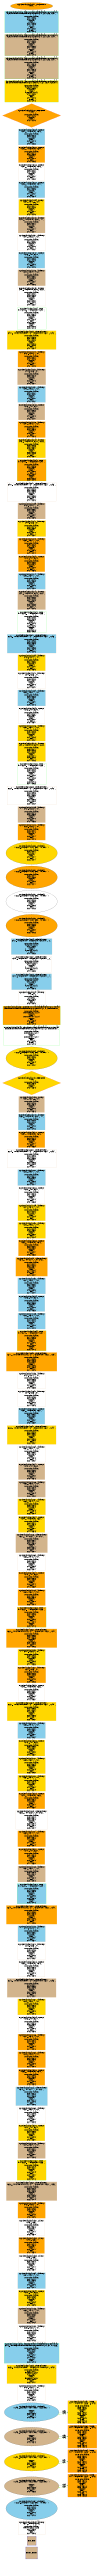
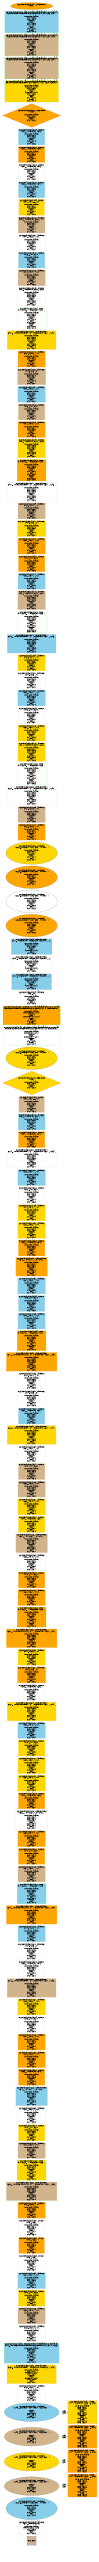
(32, 2553) -> none
